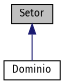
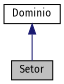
(32, 47) -> (32, 47)
